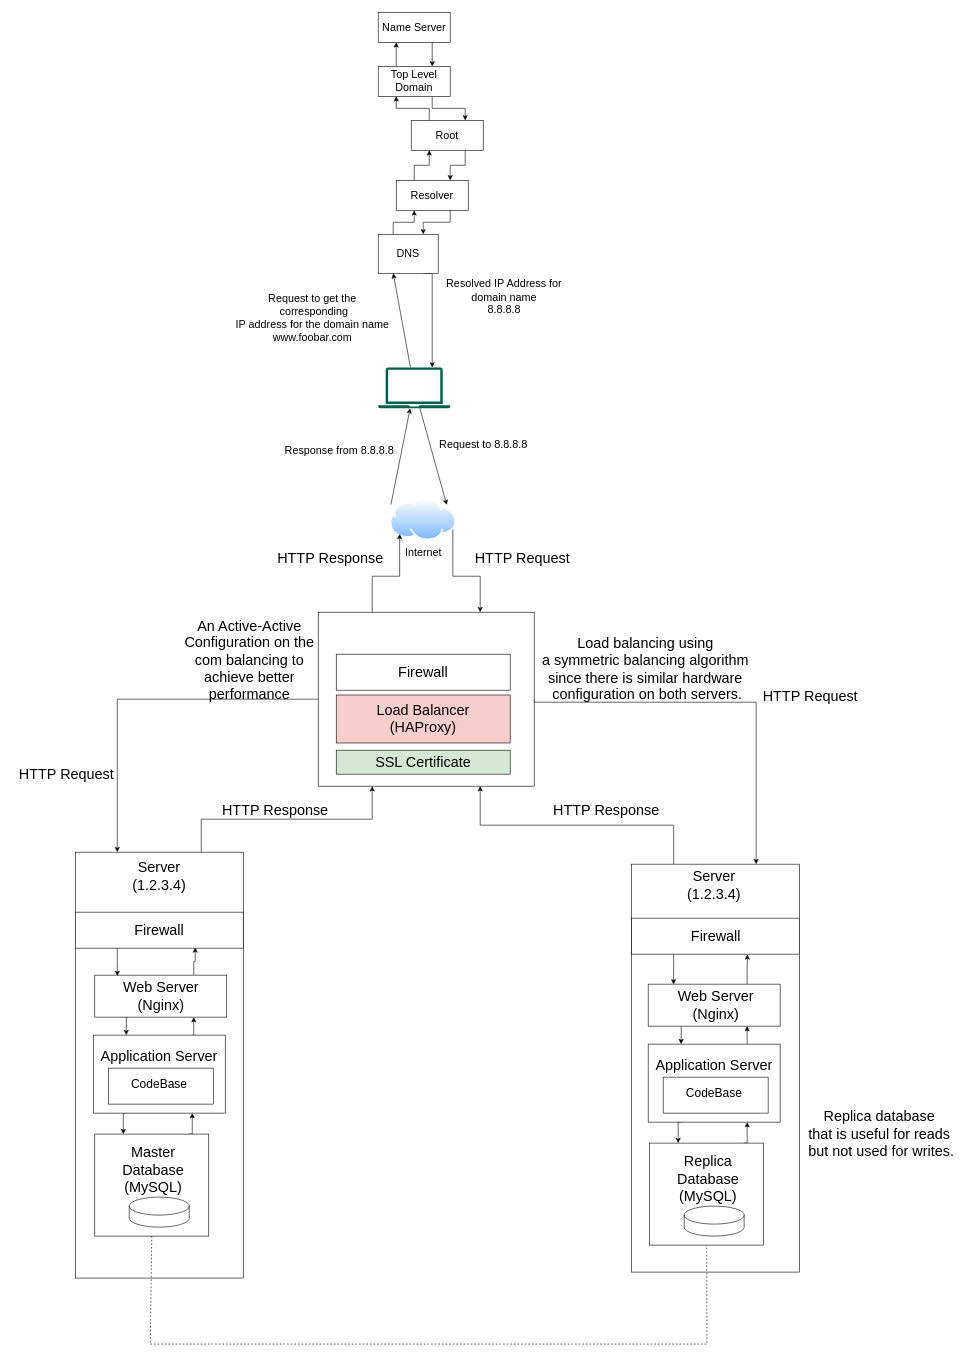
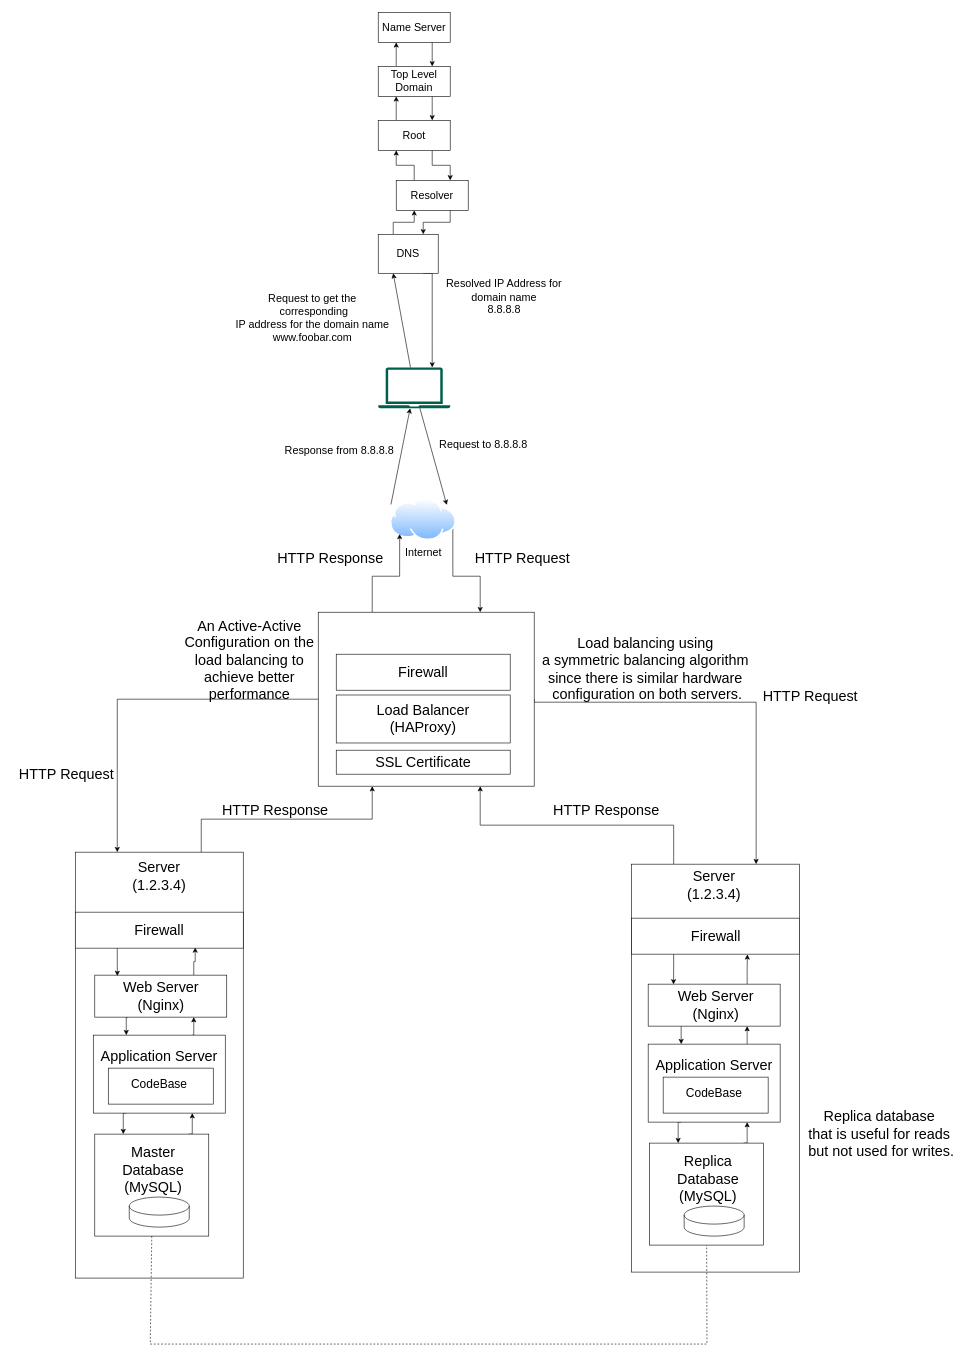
(447, 135) -> (414, 135)
(250, 660) -> (250, 660)
(423, 719) -> (423, 719)
(423, 762) -> (423, 762)
